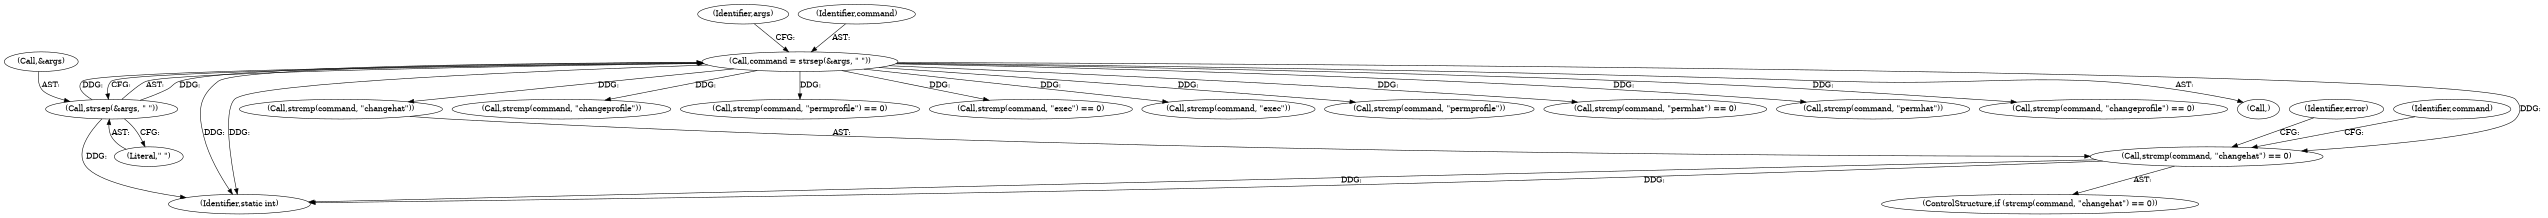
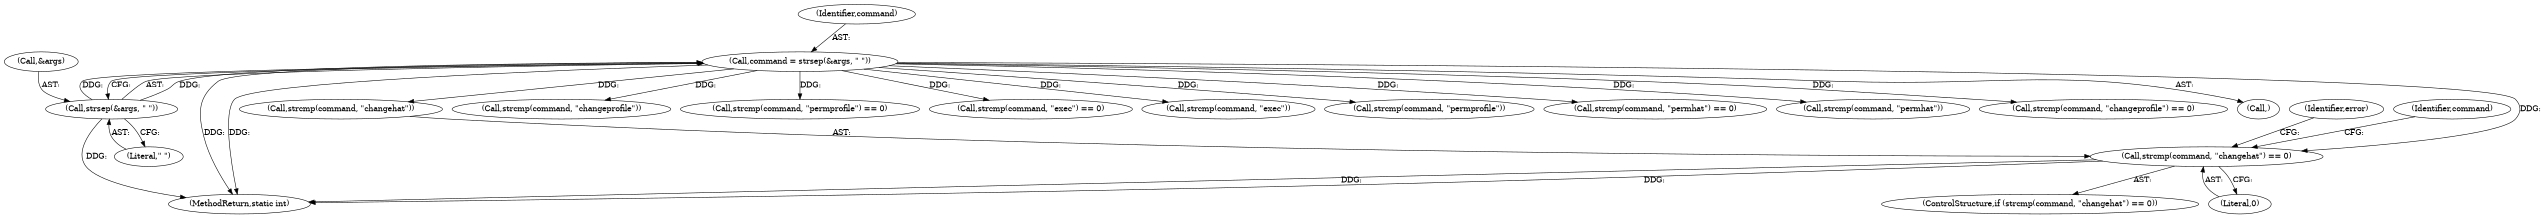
(743, 14) -> none
(239, 204) -> (239, 204)
none -> (2240, 204)
